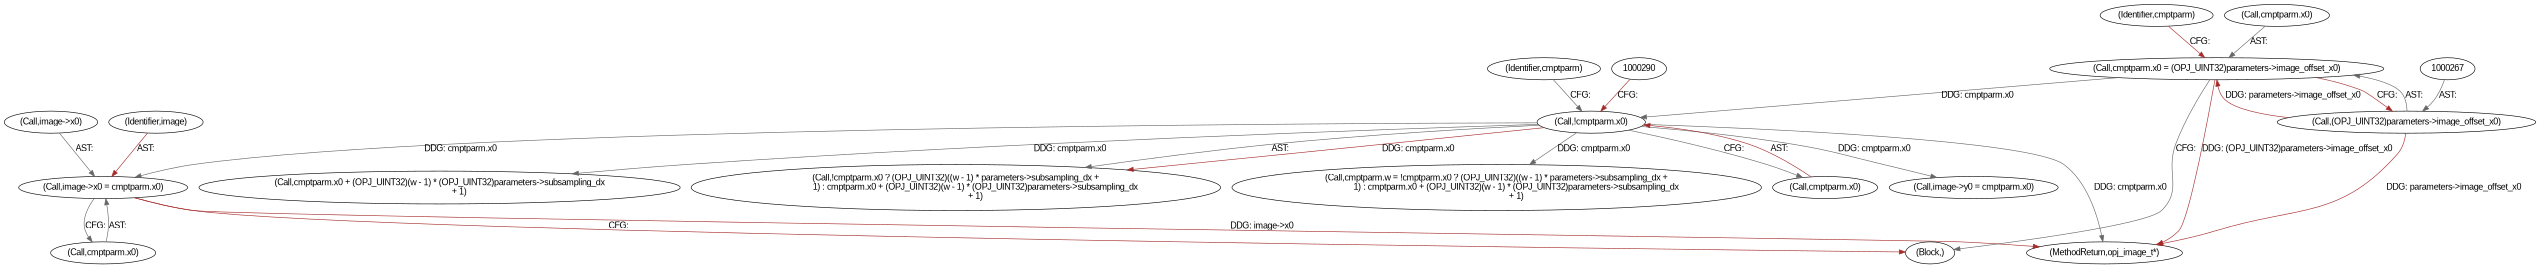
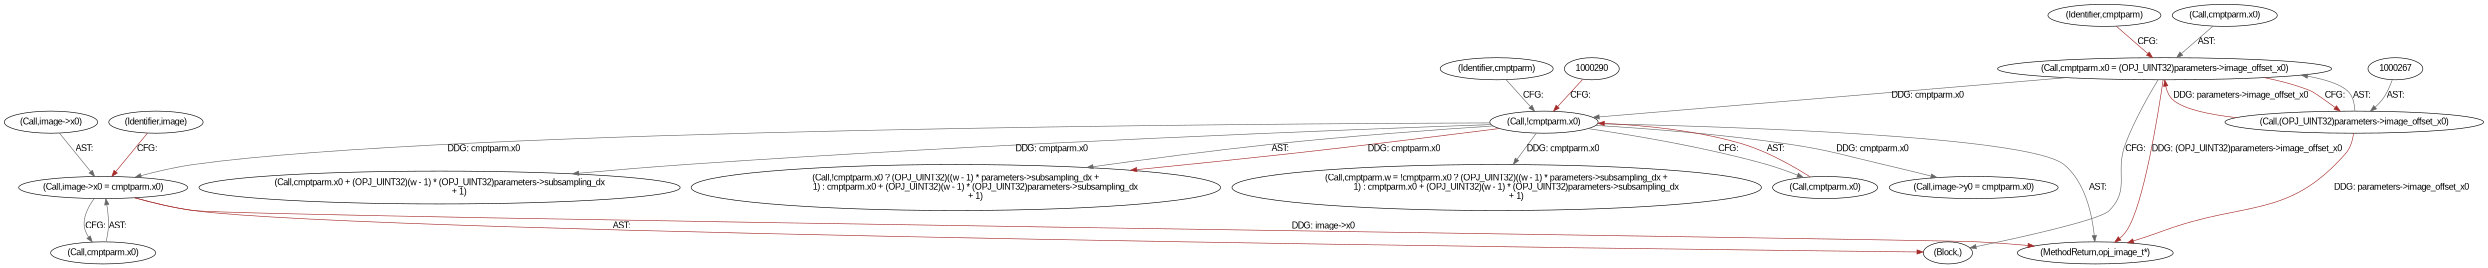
(147, 149) -> (148, 149)
(2130, 188) -> (2099, 188)
(620, 226) -> (623, 226)
